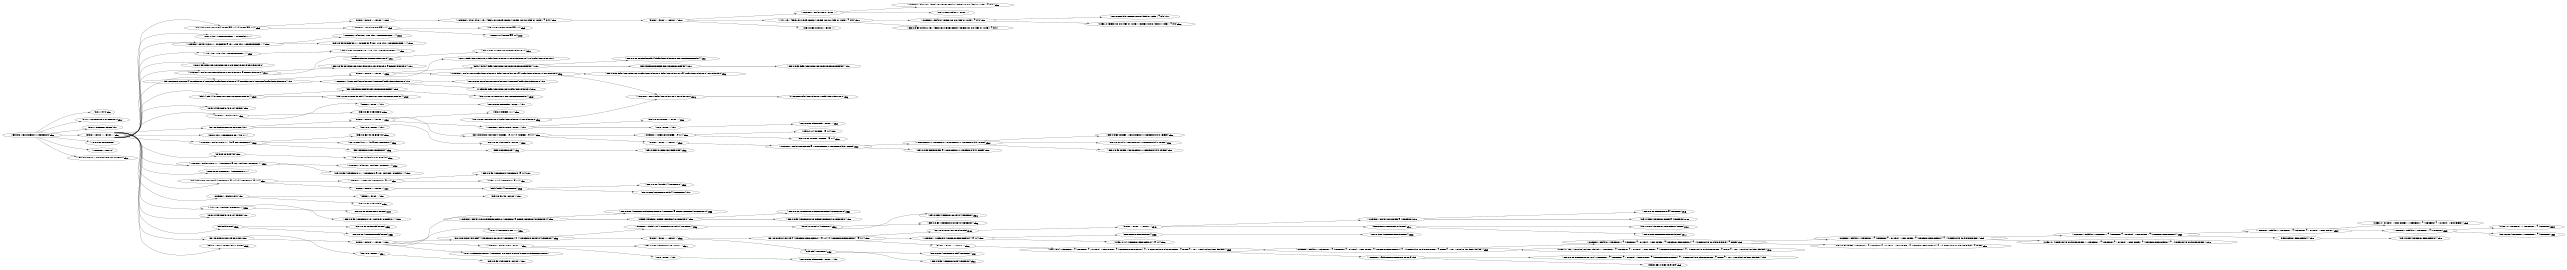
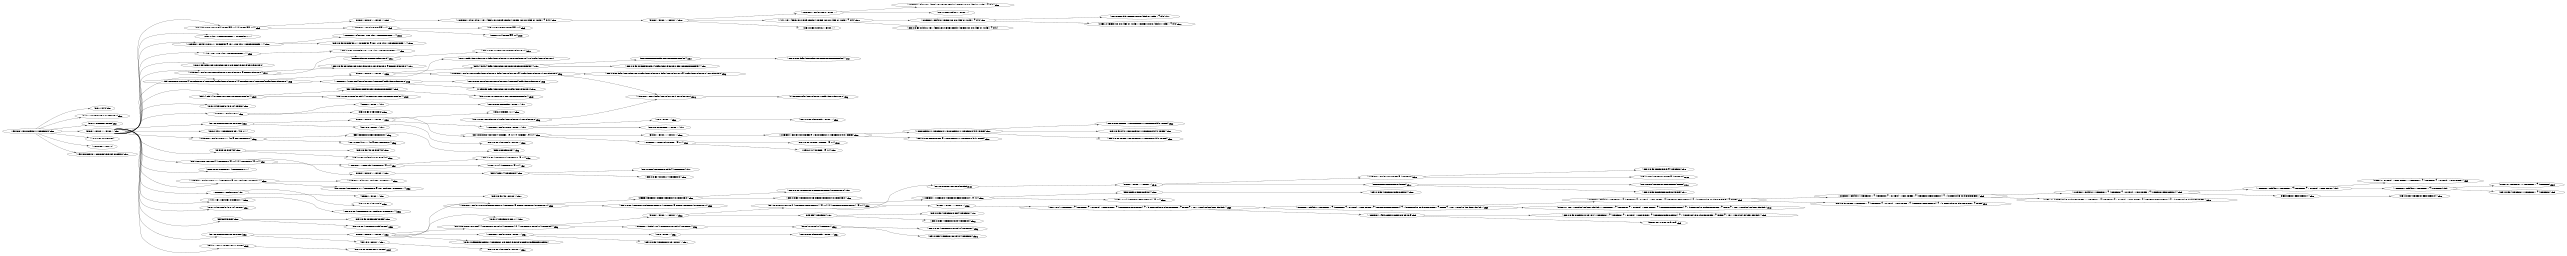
(306, 139) -> (297, 150)
(666, 150) -> none
(300, 210) -> (300, 248)
